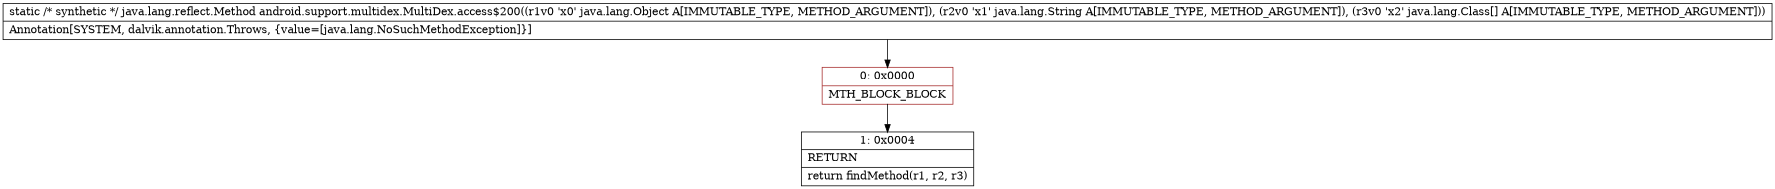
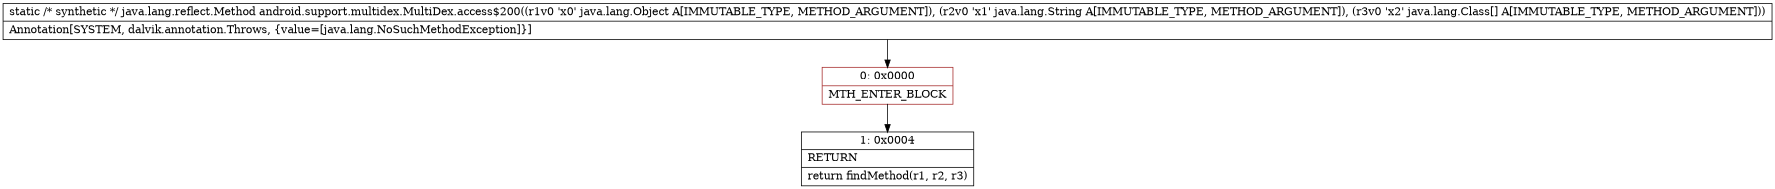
(887, 95) -> (888, 95)
